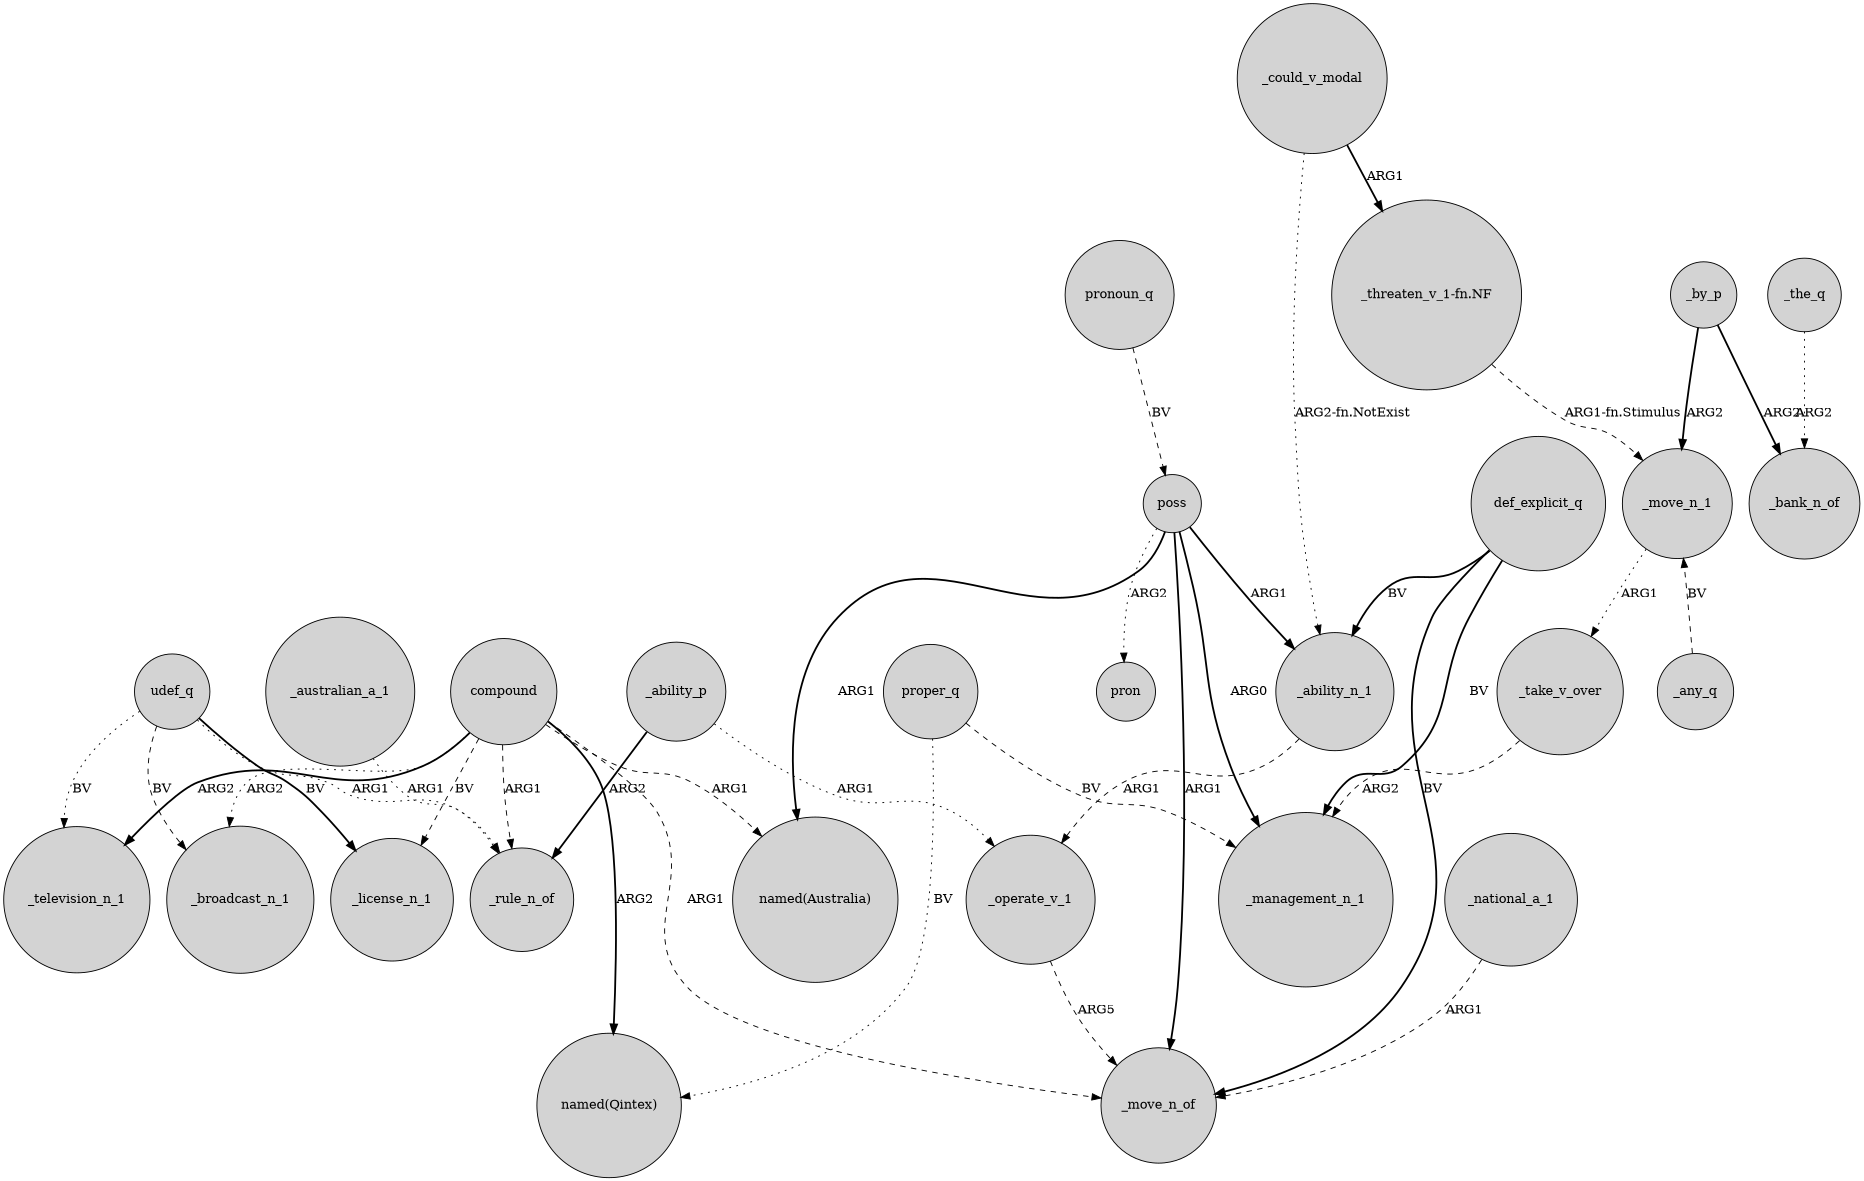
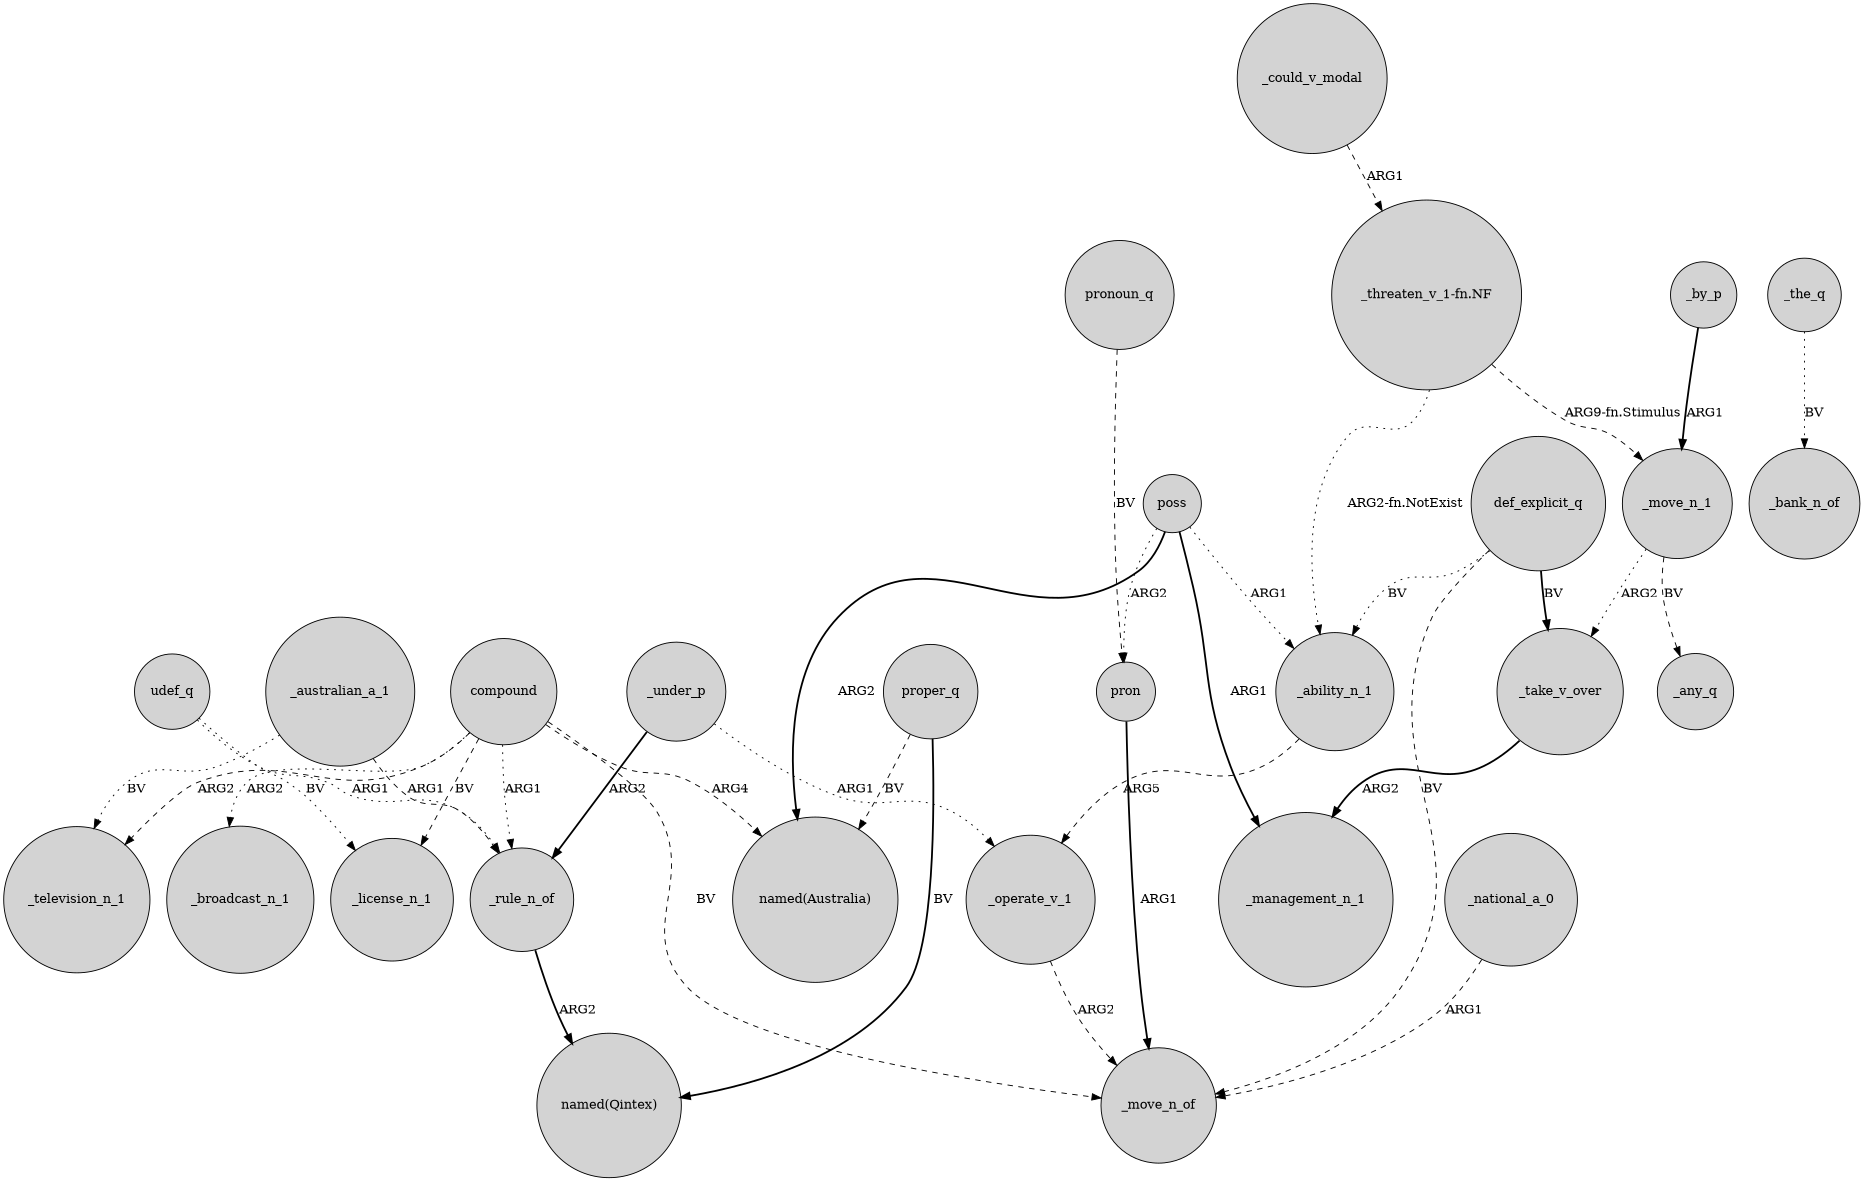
(1362, 174) -> (1362, 174)
(1747, 385) -> none
(1294, 390) -> (1325, 476)
(1148, 407) -> (1114, 501)
(1623, 413) -> (1623, 413)
(1705, 413) -> (1705, 413)
(1814, 413) -> (1814, 413)
(1416, 577) -> (1416, 577)
(1237, 586) -> (1237, 586)
(1640, 594) -> (1640, 594)
(1689, 610) -> (1664, 603)
(676, 692) -> (676, 692)
(857, 692) -> (857, 692)
(1249, 692) -> (1249, 692)
(1441, 708) -> (1543, 596)
(89, 756) -> (182, 771)
(1426, 772) -> (1426, 772)
(333, 779) -> (333, 779)
(286, 782) -> (286, 782)
(1184, 786) -> (1132, 881)
(150, 788) -> none
(730, 789) -> (730, 789)
(1142, 789) -> (1142, 789)
(504, 792) -> (504, 792)
(404, 793) -> (404, 793)
(1090, 799) -> (888, 778)
(614, 862) -> (550, 993)
(1435, 864) -> (1435, 864)
(706, 900) -> (706, 900)
(1511, 900) -> (1511, 900)
(907, 985) -> (907, 985)
(1096, 1010) -> (1096, 1010)
